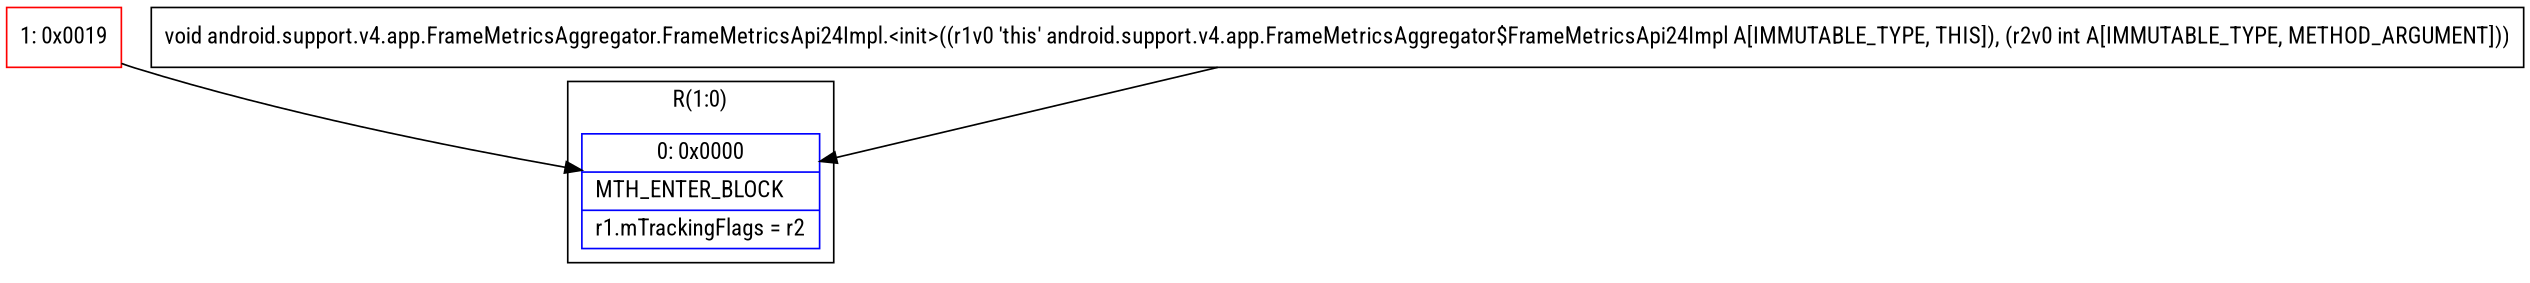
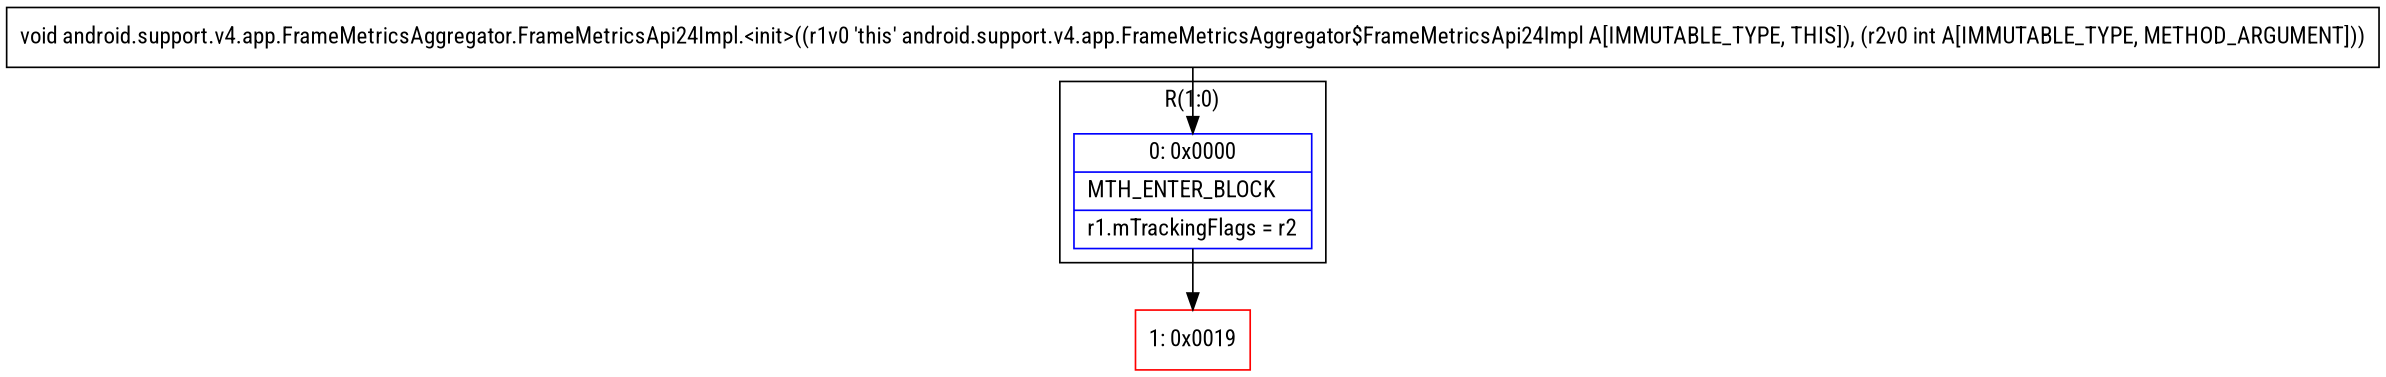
(342, 122) -> (1193, 273)
